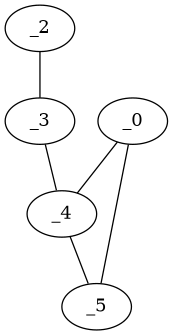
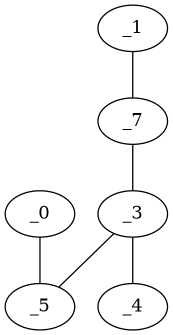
(40, 28) -> (133, 121)
none -> (133, 28)
(97, 168) -> none
(79, 260) -> (87, 260)
